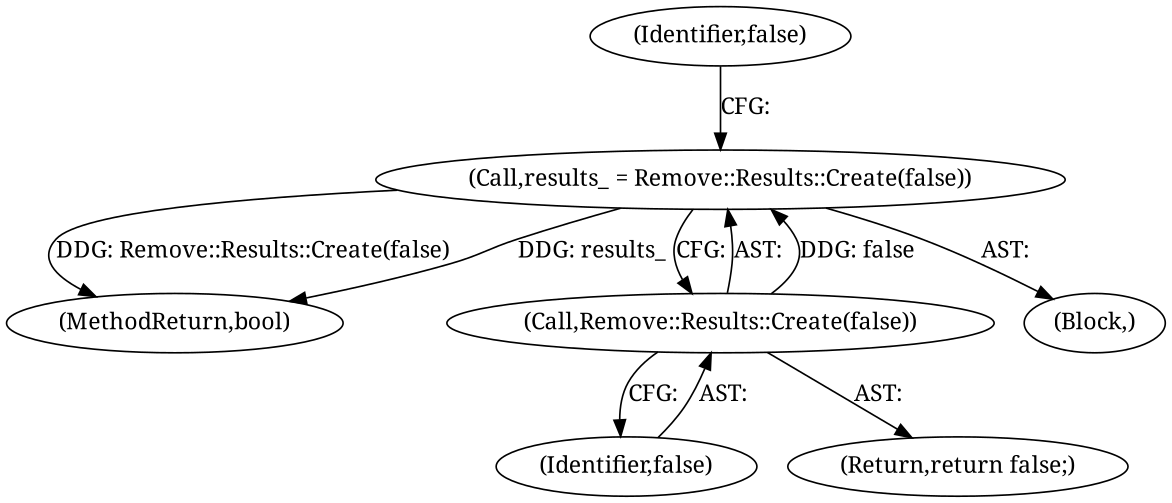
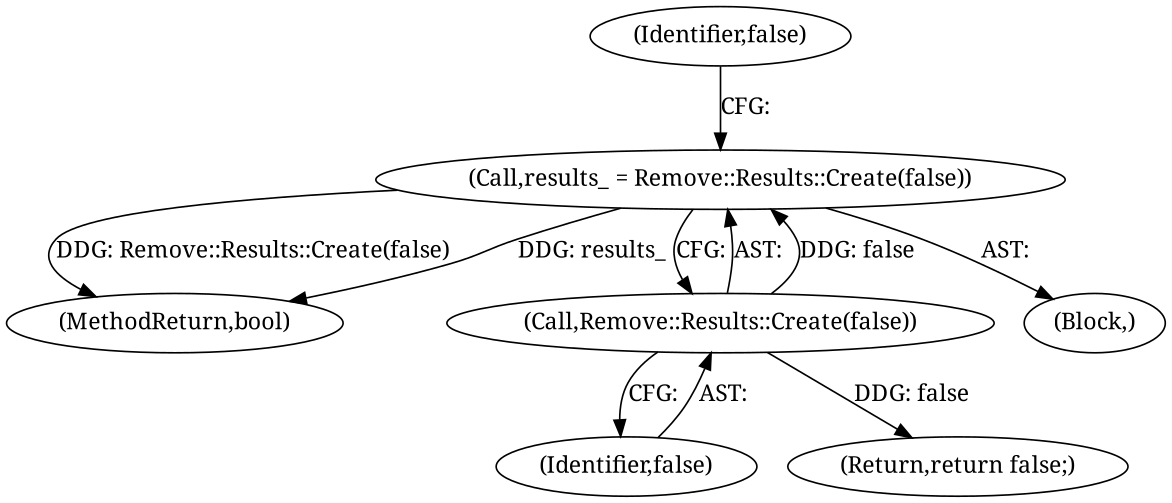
(882, 395) -> (912, 395)
